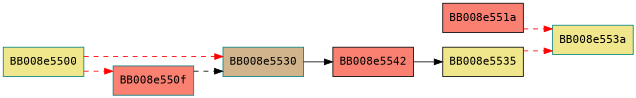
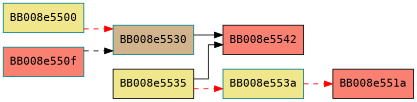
(534, 29) -> (314, 84)
(424, 62) -> (208, 66)
(94, 71) -> none
